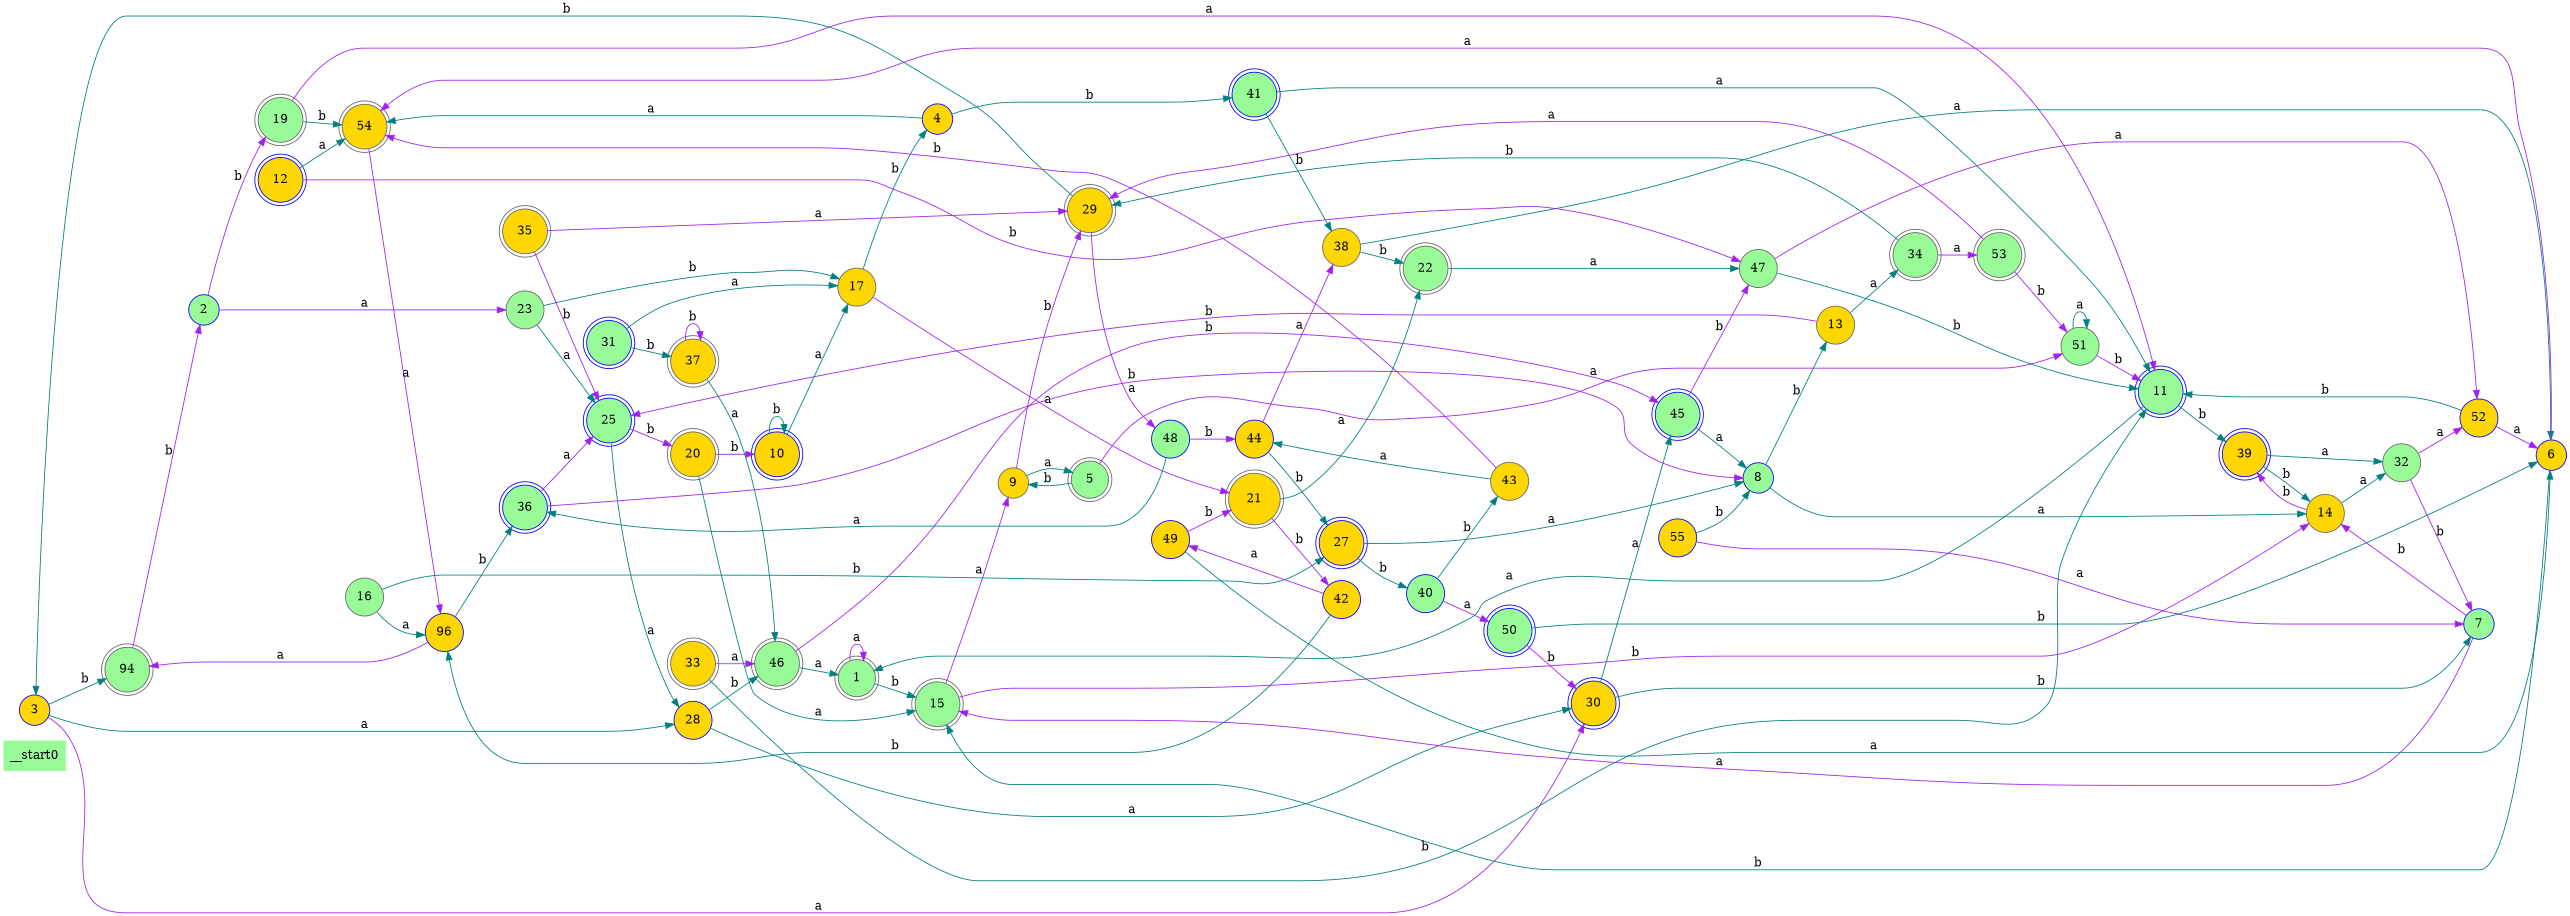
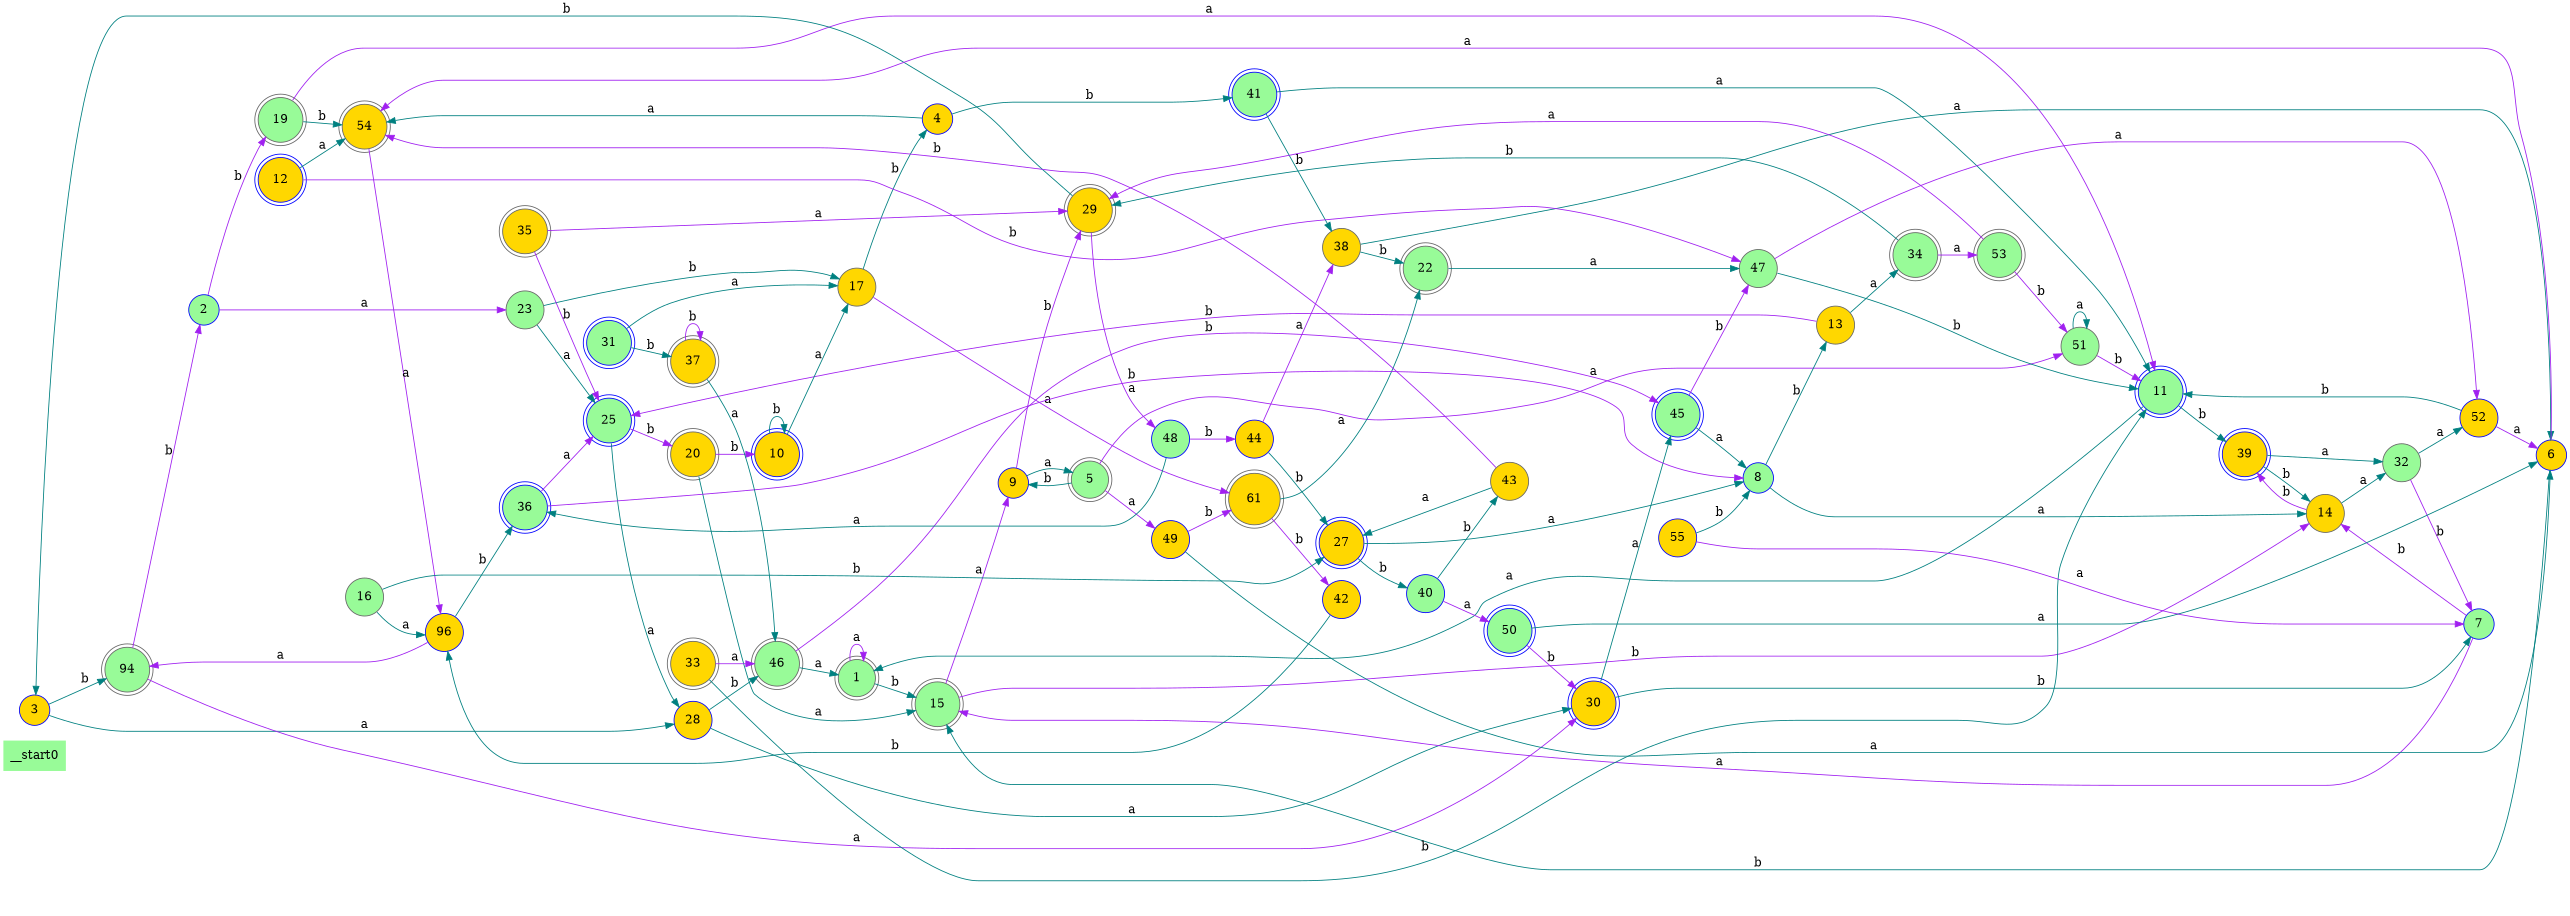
(2437, 443) -> (2437, 443)
(1386, 464) -> (1431, 510)
(1013, 483) -> (1013, 483)
(1254, 499) -> (1254, 499)
(1260, 571) -> (1127, 507)
(2041, 618) -> (2041, 618)
(779, 913) -> (864, 846)
